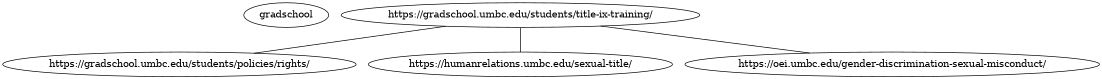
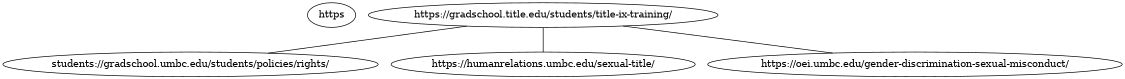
(286, 15) -> (332, 15)
(520, 15) -> (543, 15)
(179, 64) -> (191, 64)
